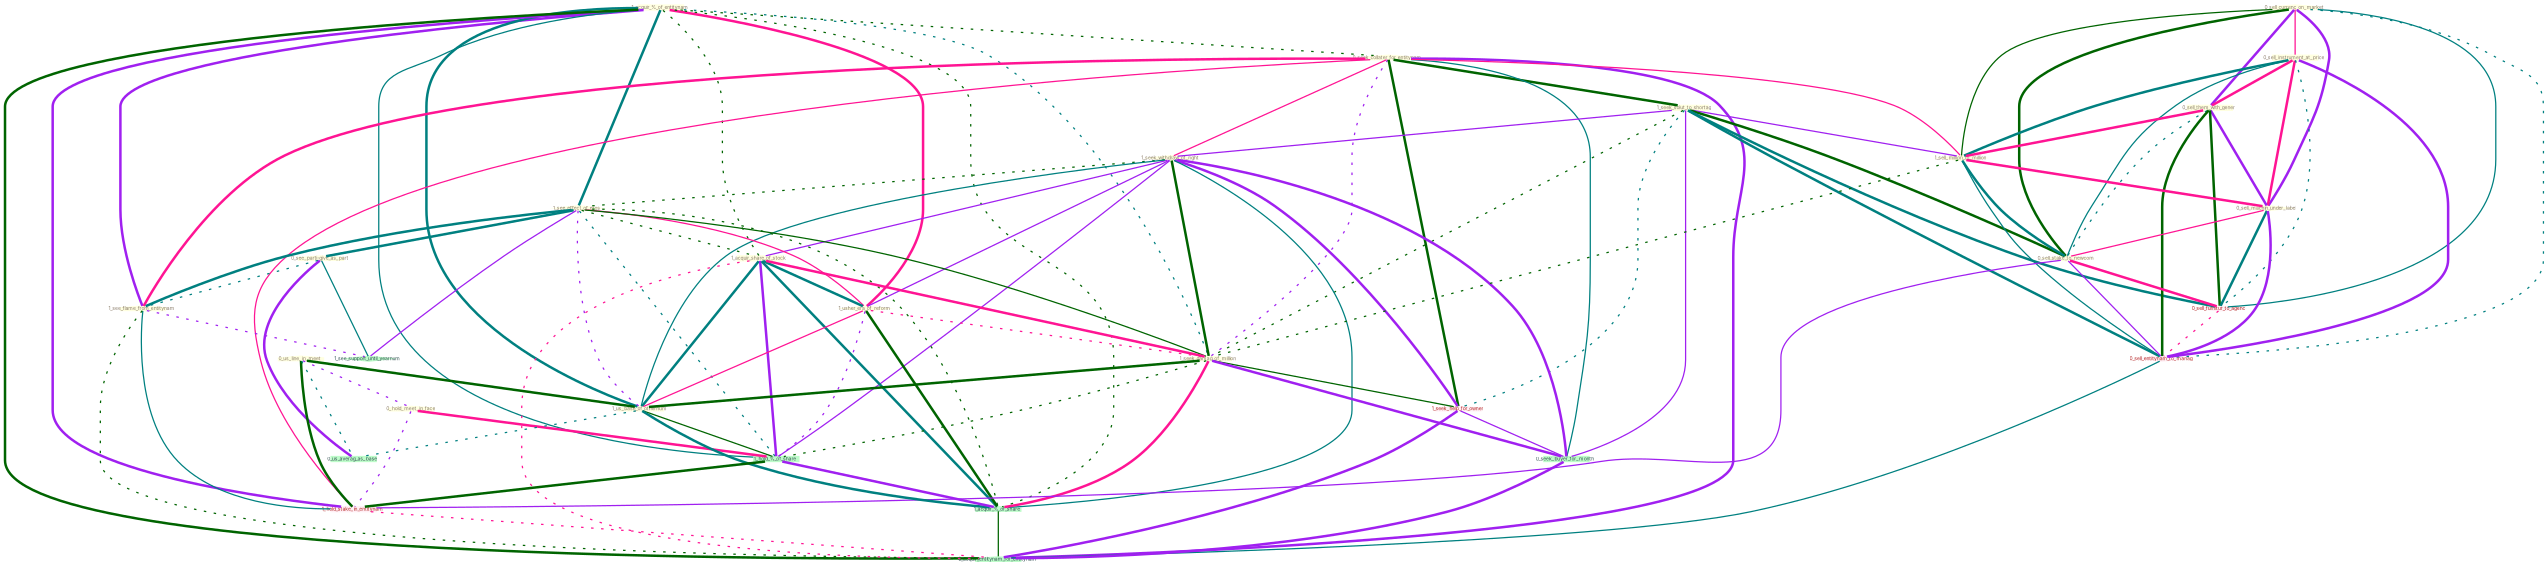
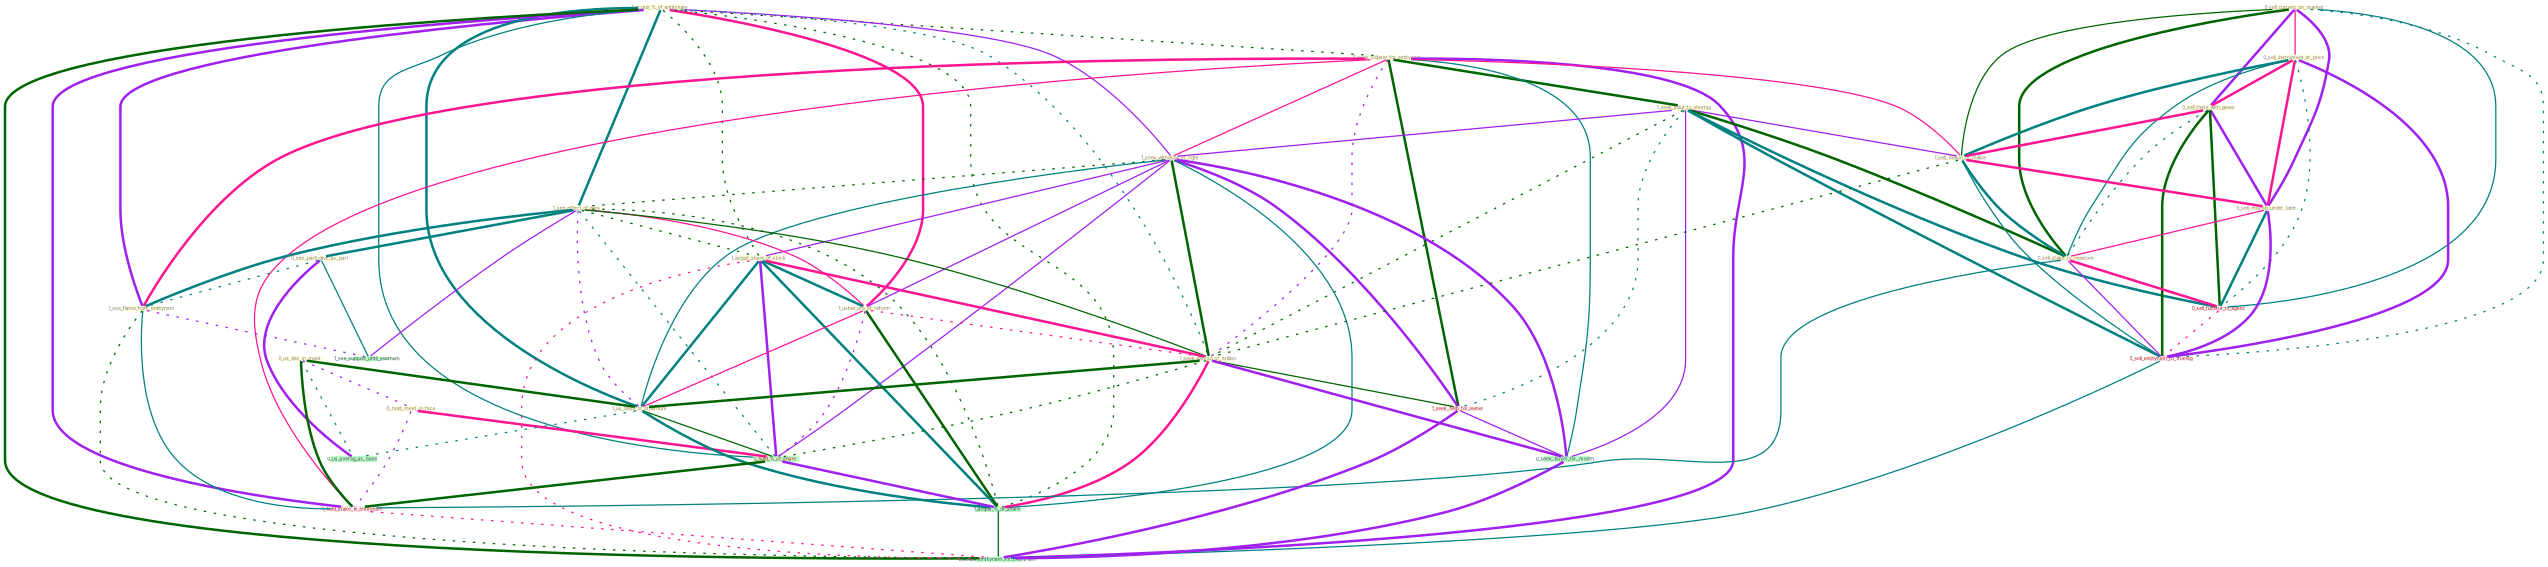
none -> (986, 38)
(776, 459) -> (776, 459)
(1230, 490) -> (1230, 490)
